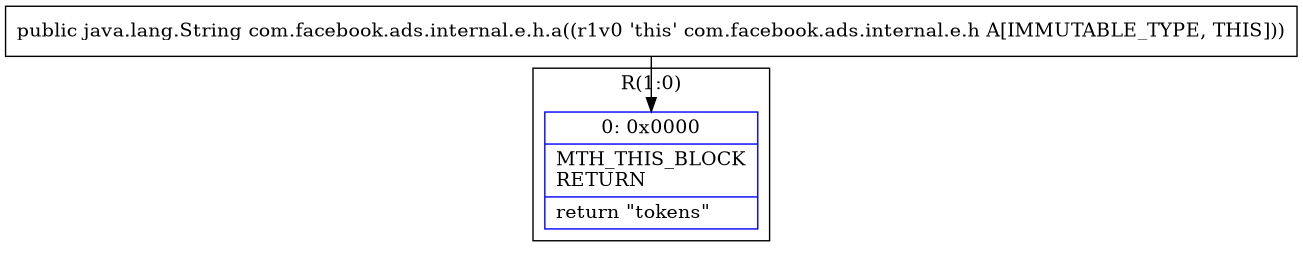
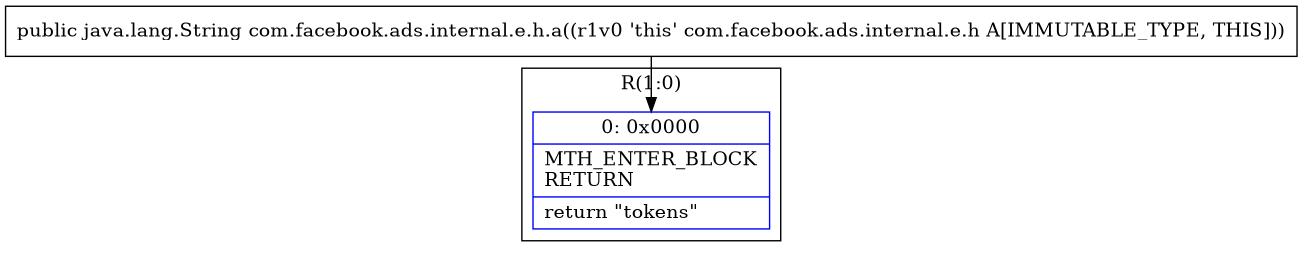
(651, 159) -> (651, 159)
